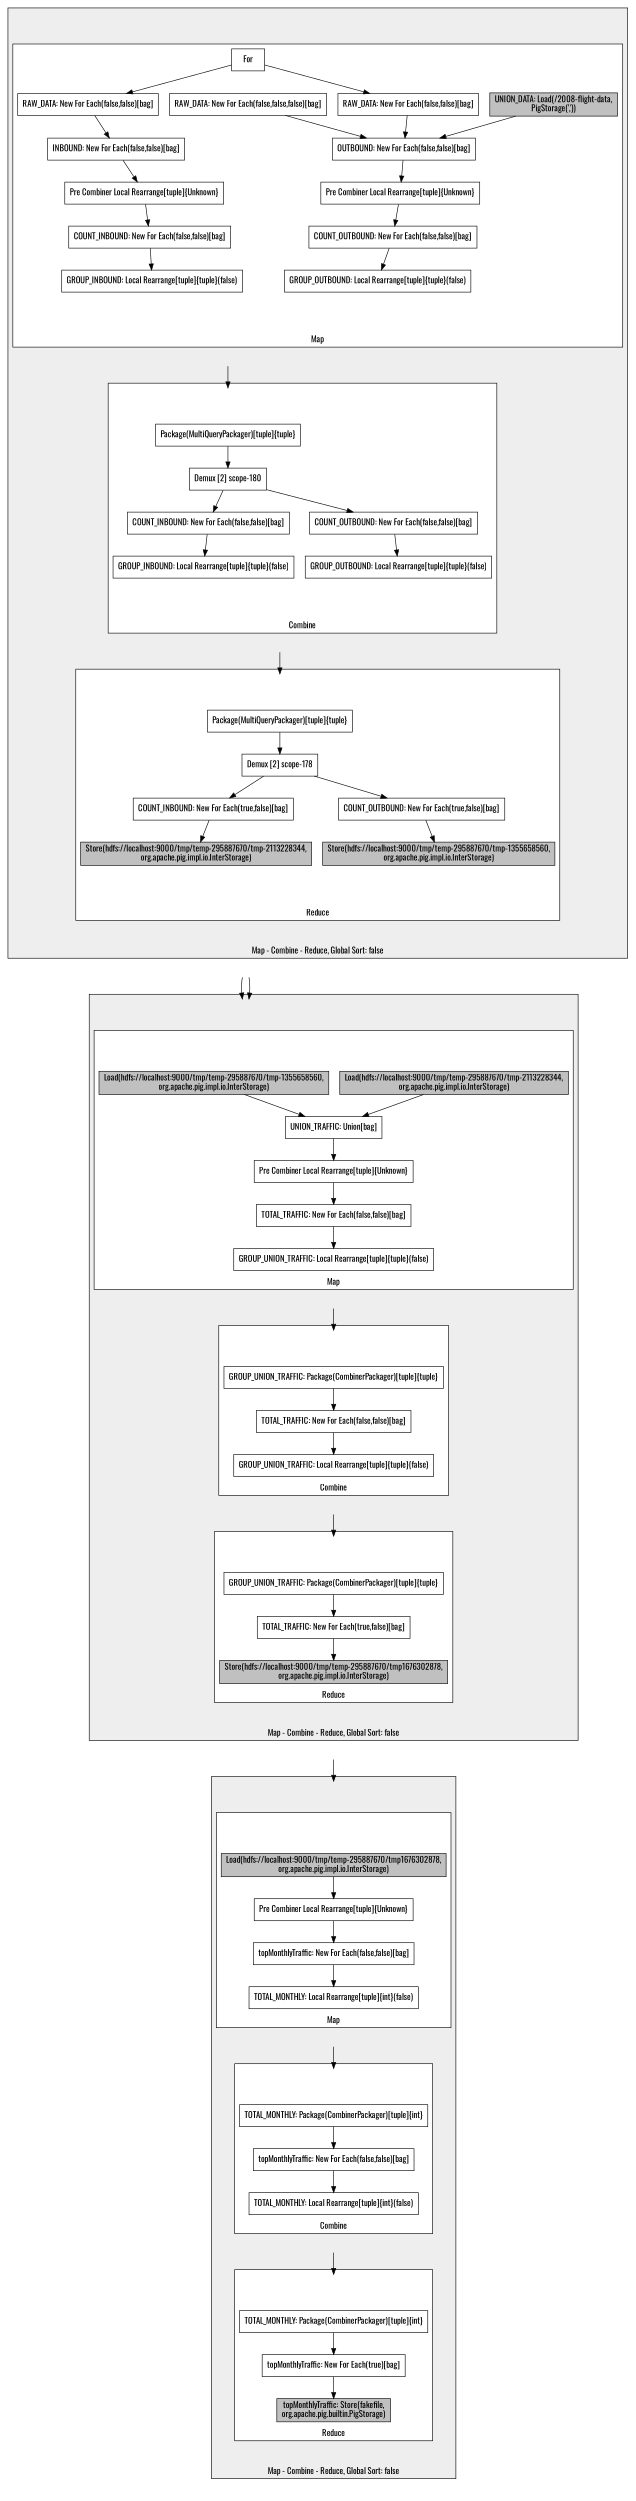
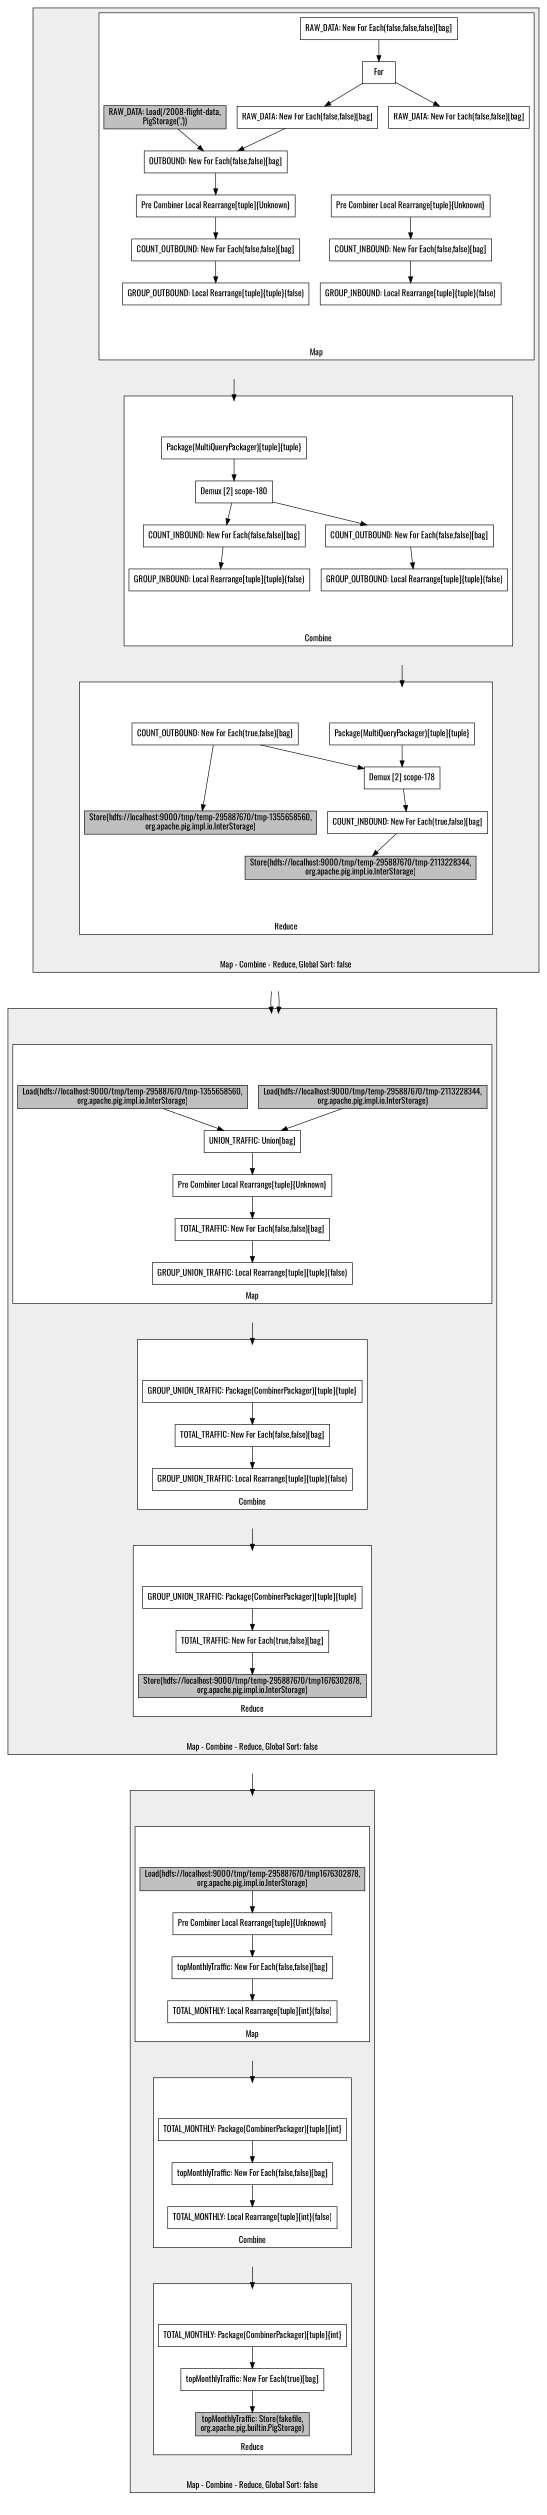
(554, 105) -> (165, 117)
(323, 126) -> (379, 48)
(116, 149) -> none
(348, 786) -> (309, 756)
